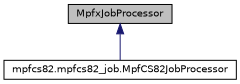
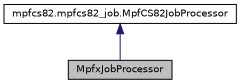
(120, 47) -> (120, 47)
